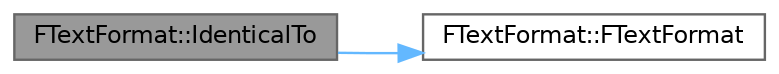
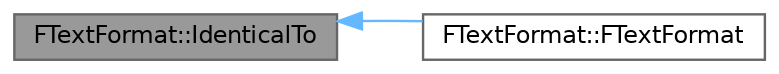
(368, 53) -> (392, 21)
